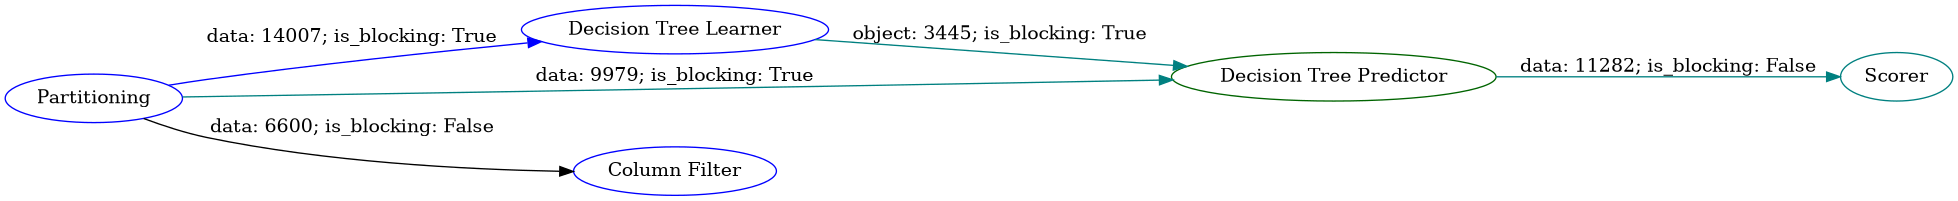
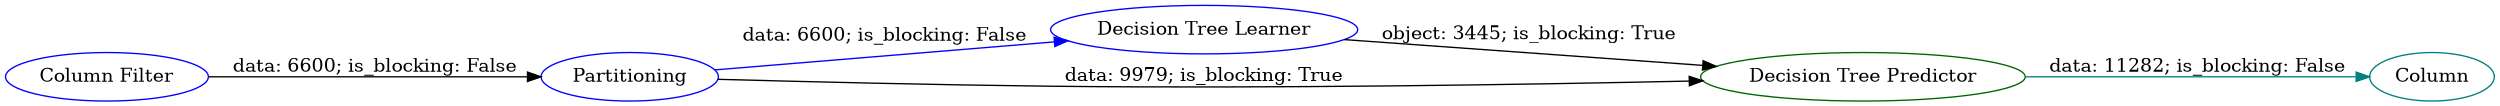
(352, 37) -> (885, 36)
(994, 52) -> (1523, 52)
(1897, 77) -> (2432, 77)
(671, 89) -> (1204, 87)
(350, 159) -> (368, 77)
